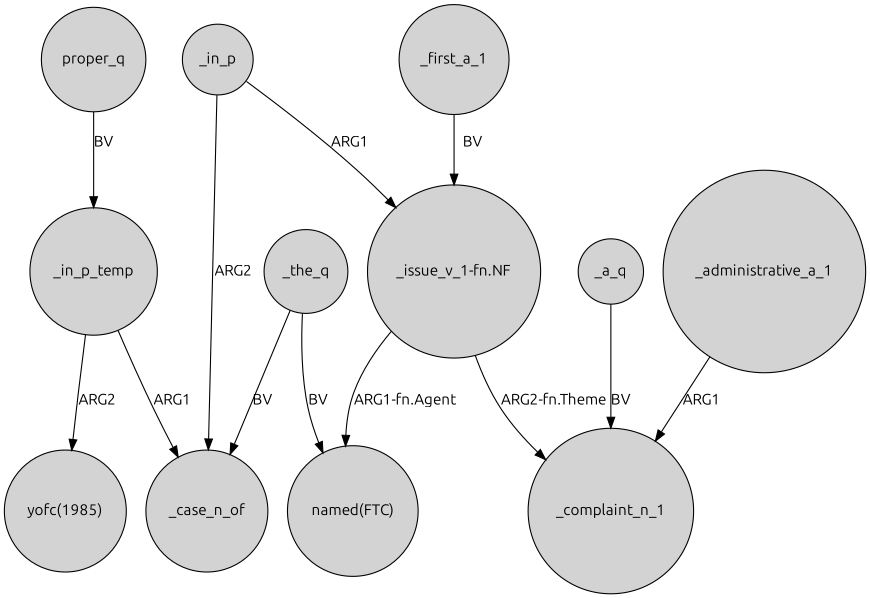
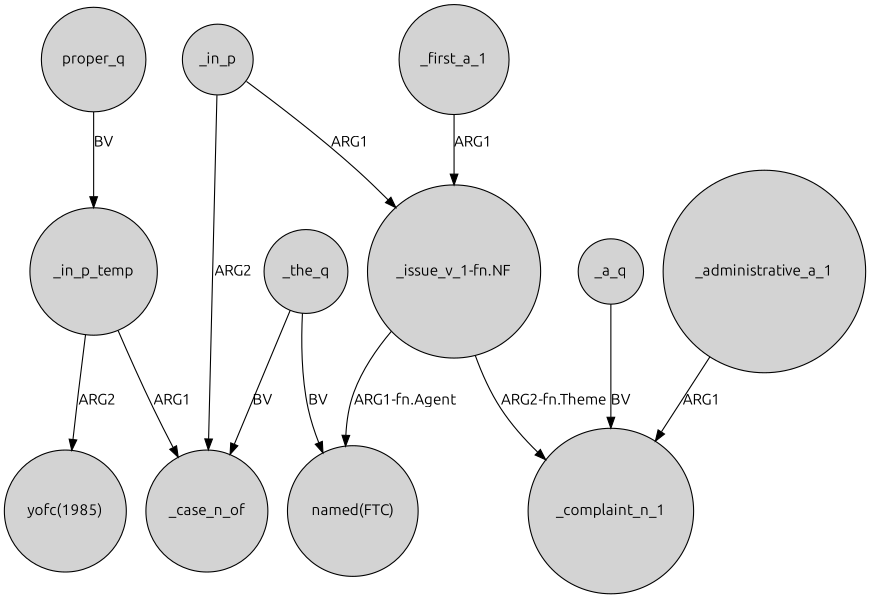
(473, 143) -> (473, 143)
